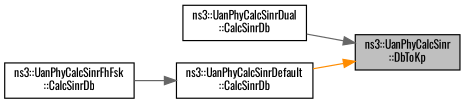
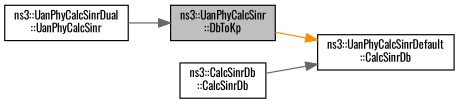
(245, 23) -> (66, 23)
(328, 66) -> (291, 35)
(69, 81) -> (223, 81)
